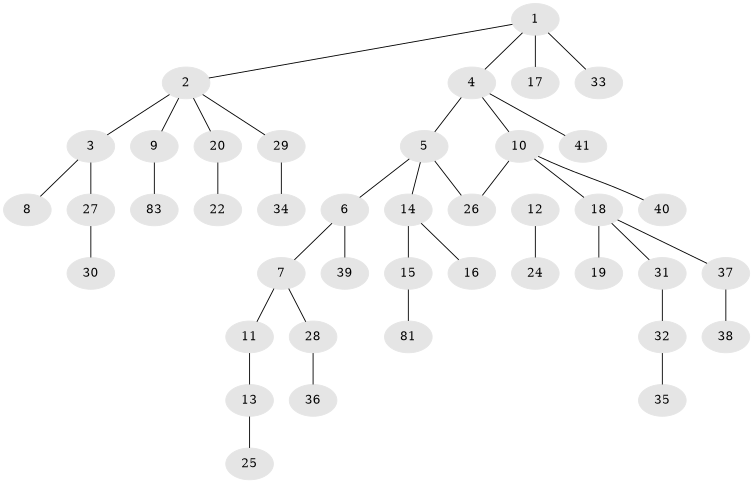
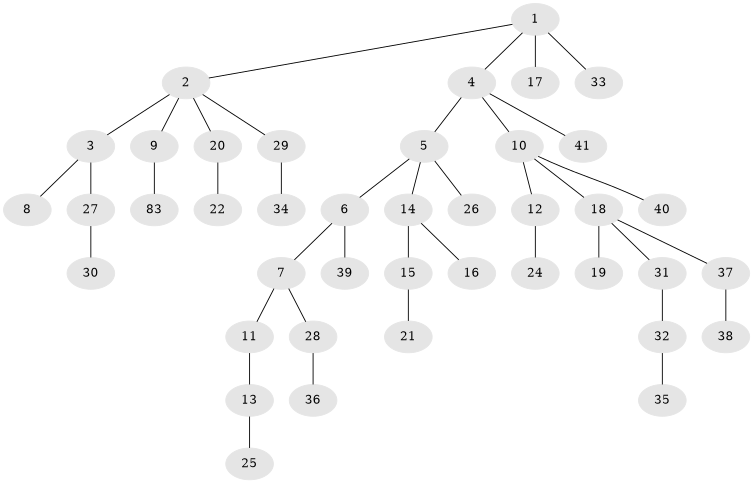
(496, 178) -> (527, 178)
(408, 337) -> (408, 337)
